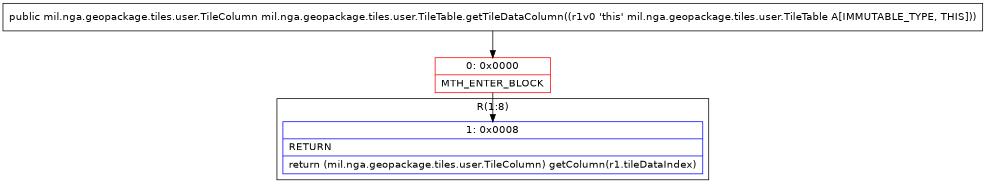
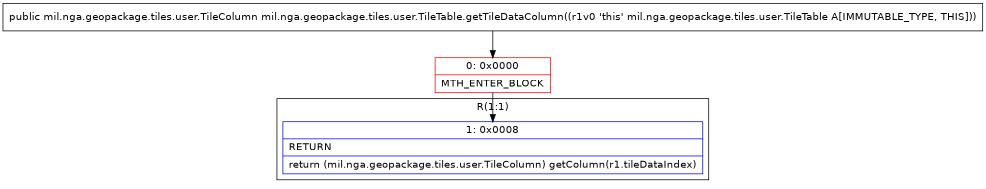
(493, 107) -> (493, 107)
